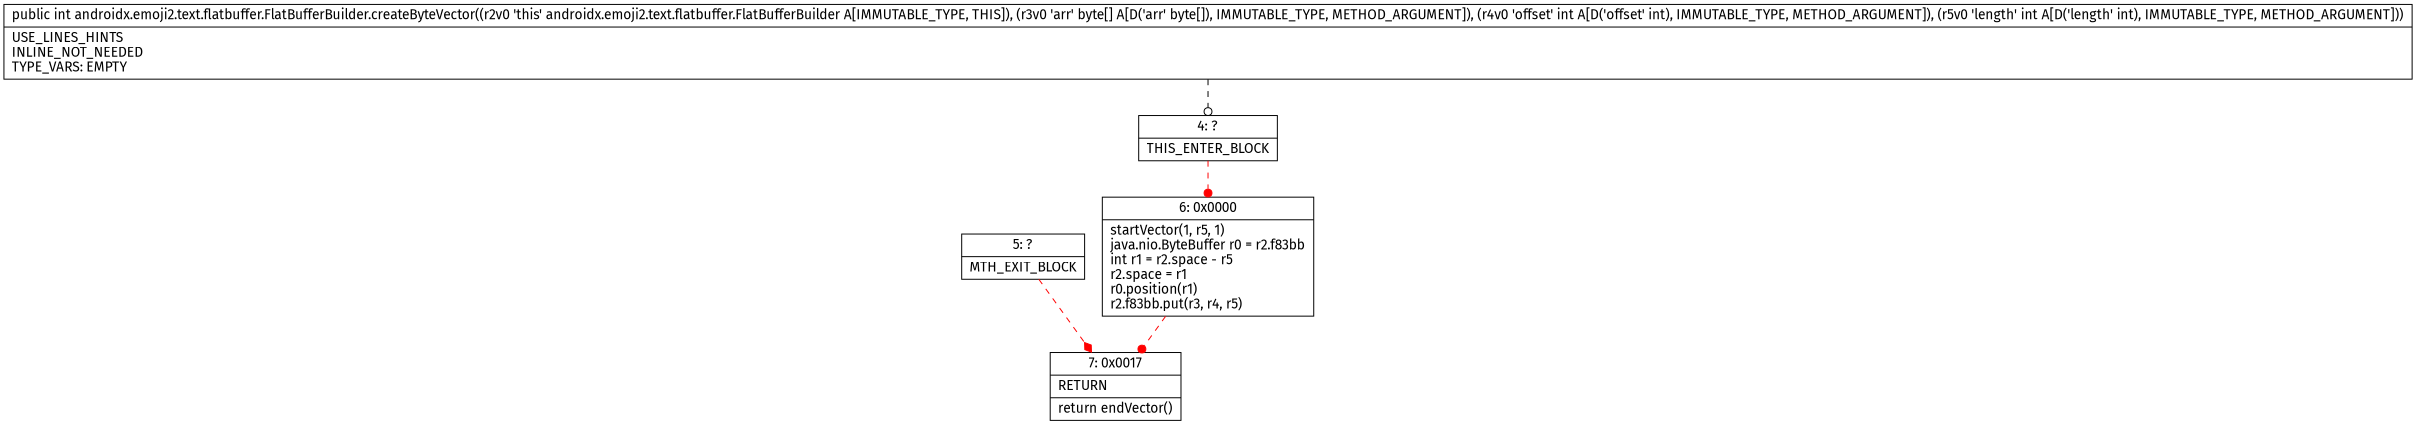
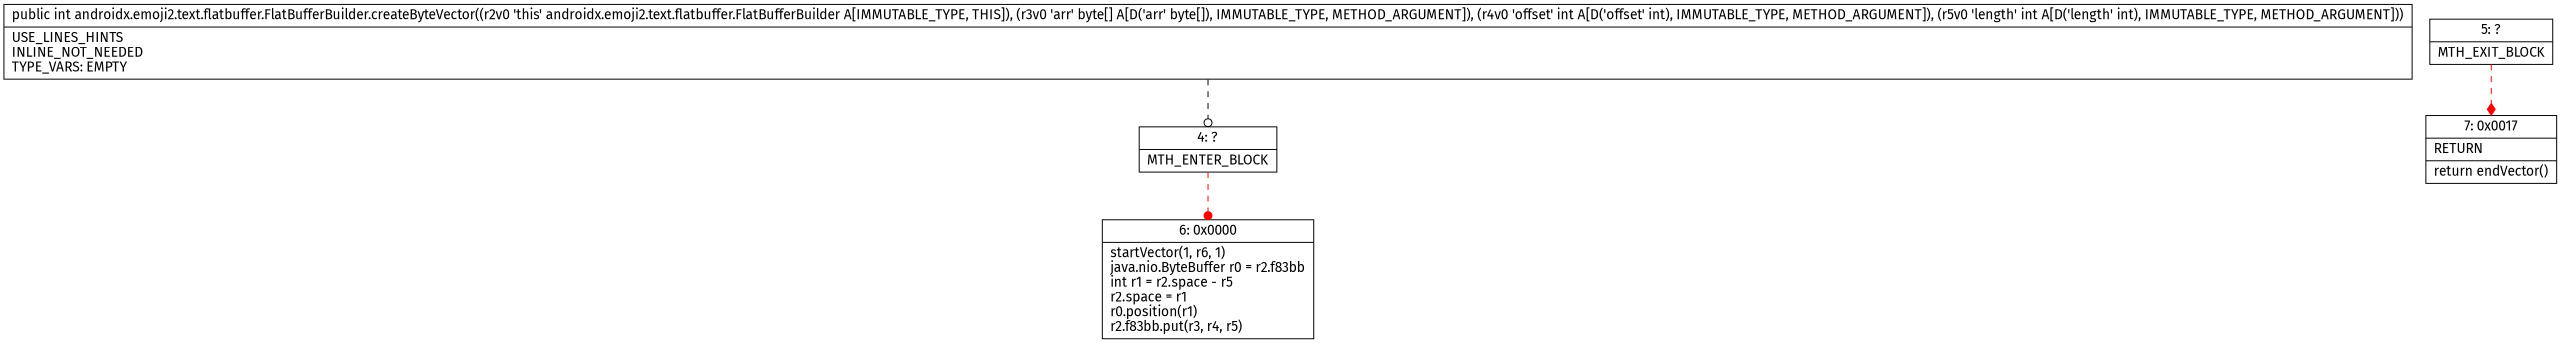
(1208, 149) -> (1208, 160)
(1168, 231) -> (1168, 253)
(1155, 331) -> none
